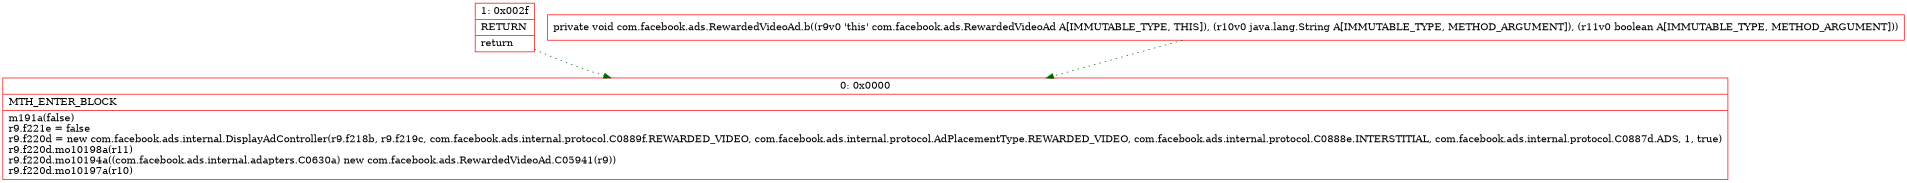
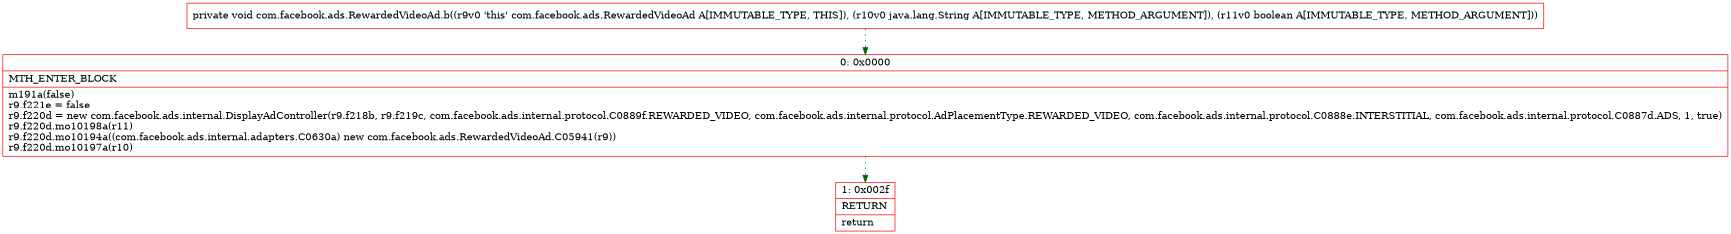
(569, 64) -> (865, 166)
